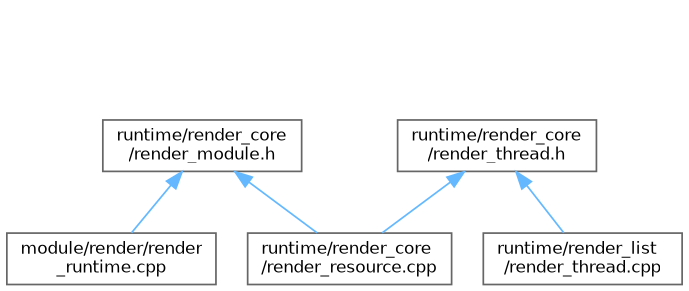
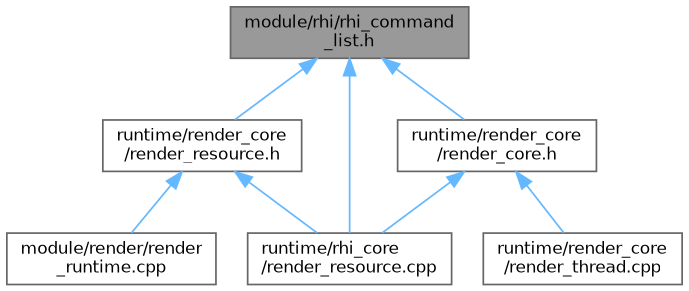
none -> (350, 33)
(202, 146) -> (202, 146)
(497, 146) -> (497, 146)
(350, 259) -> (350, 259)
(583, 259) -> (583, 259)
